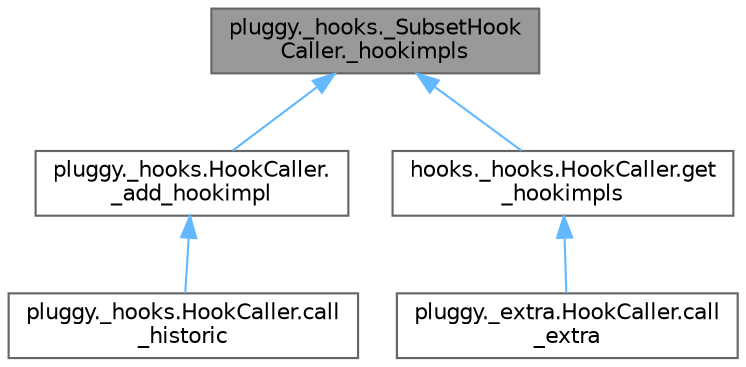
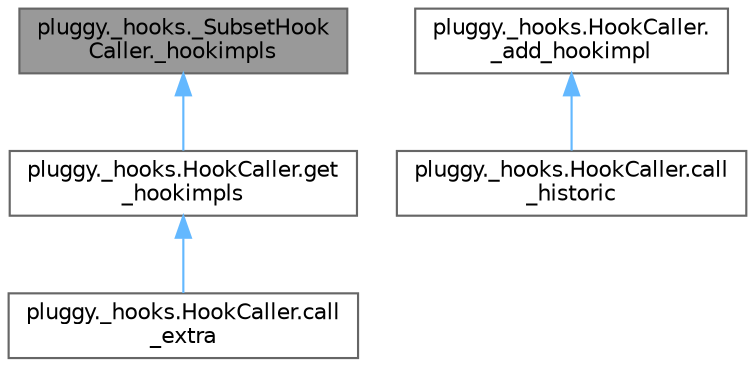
(275, 119) -> none
(563, 183) -> (183, 183)
(567, 326) -> (183, 326)
